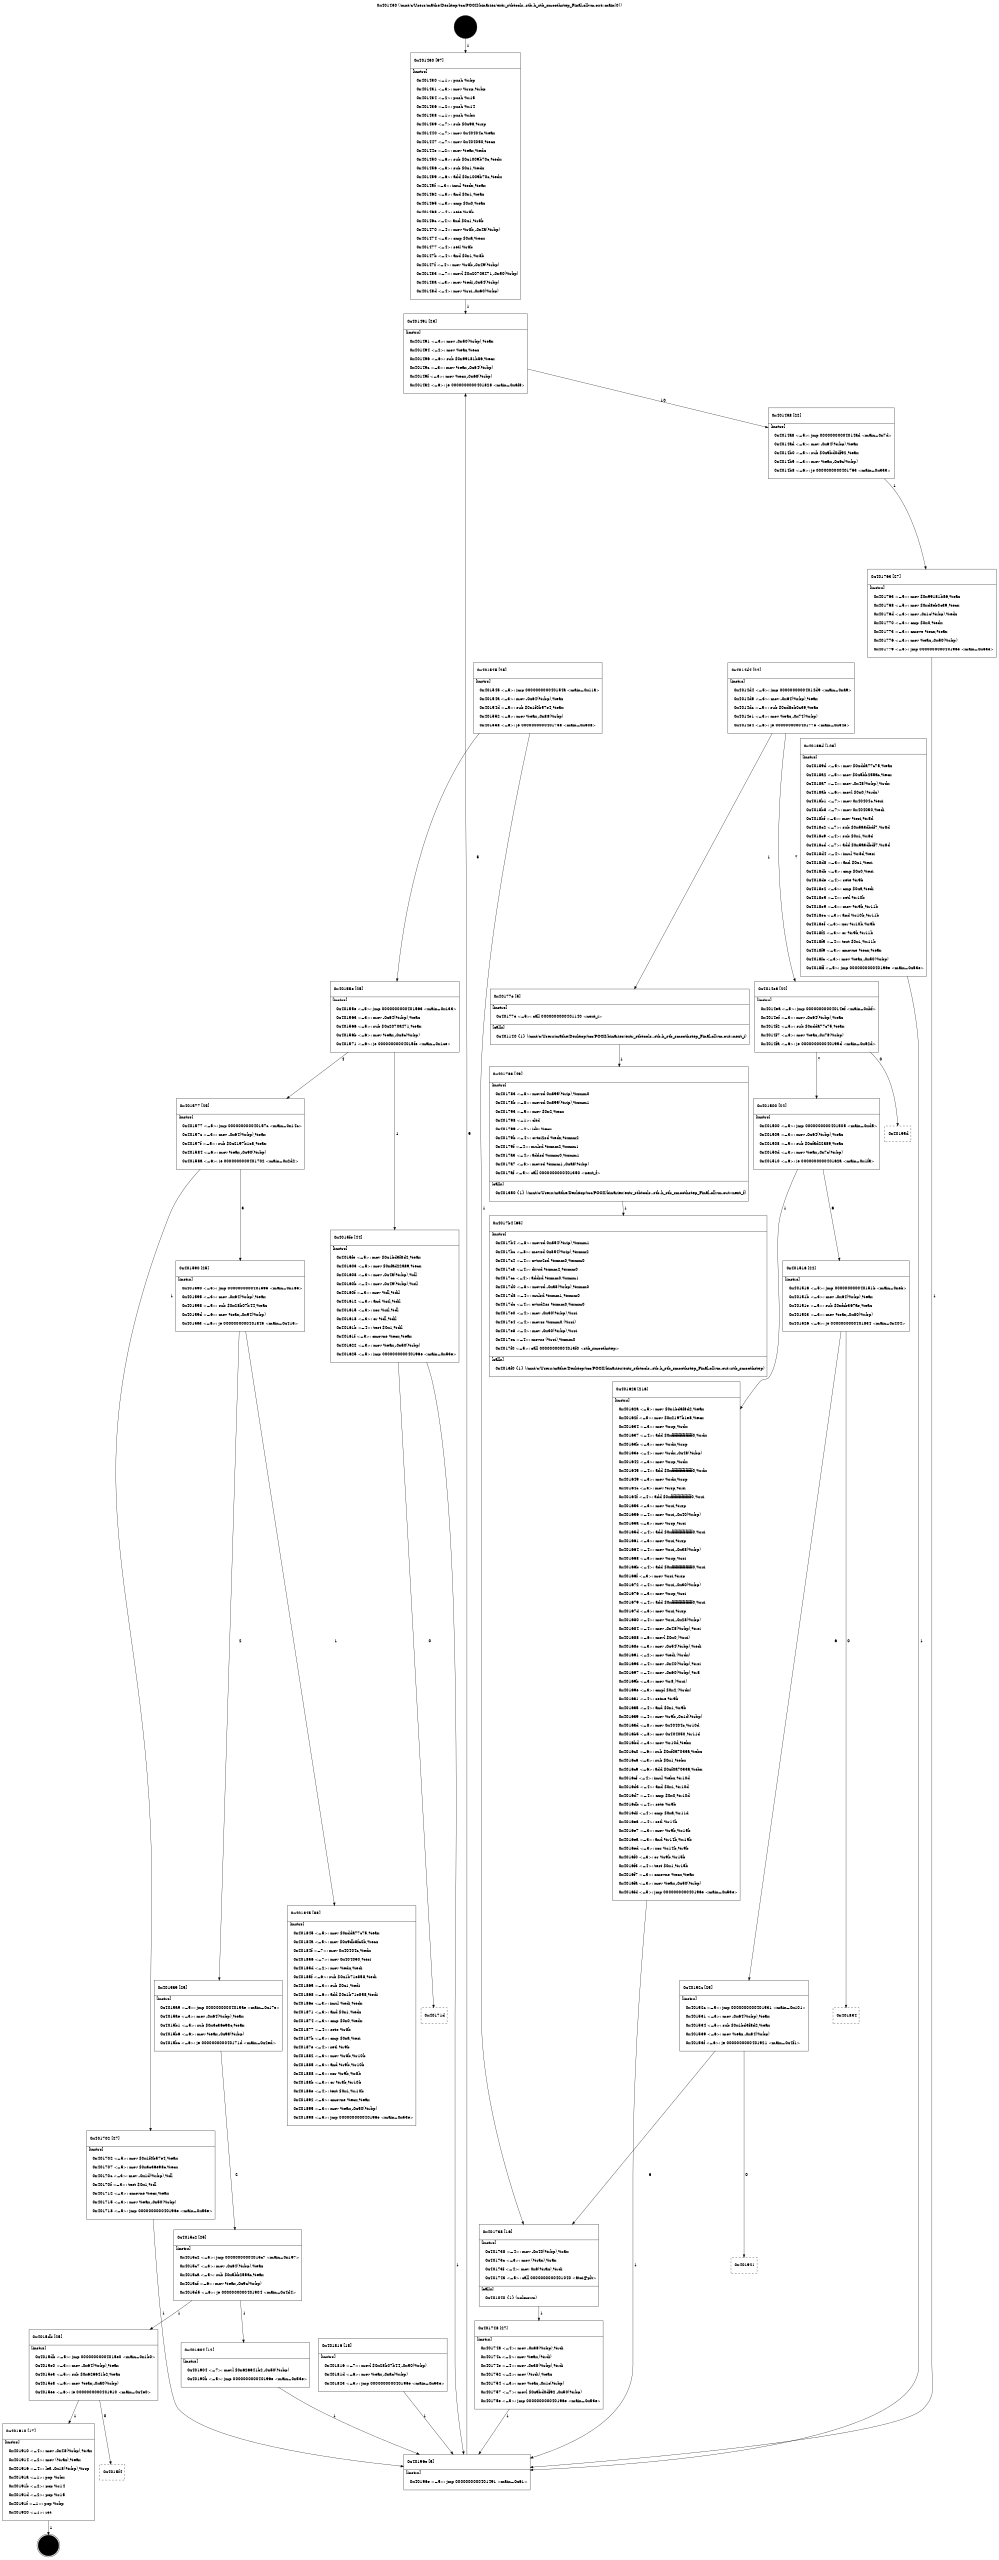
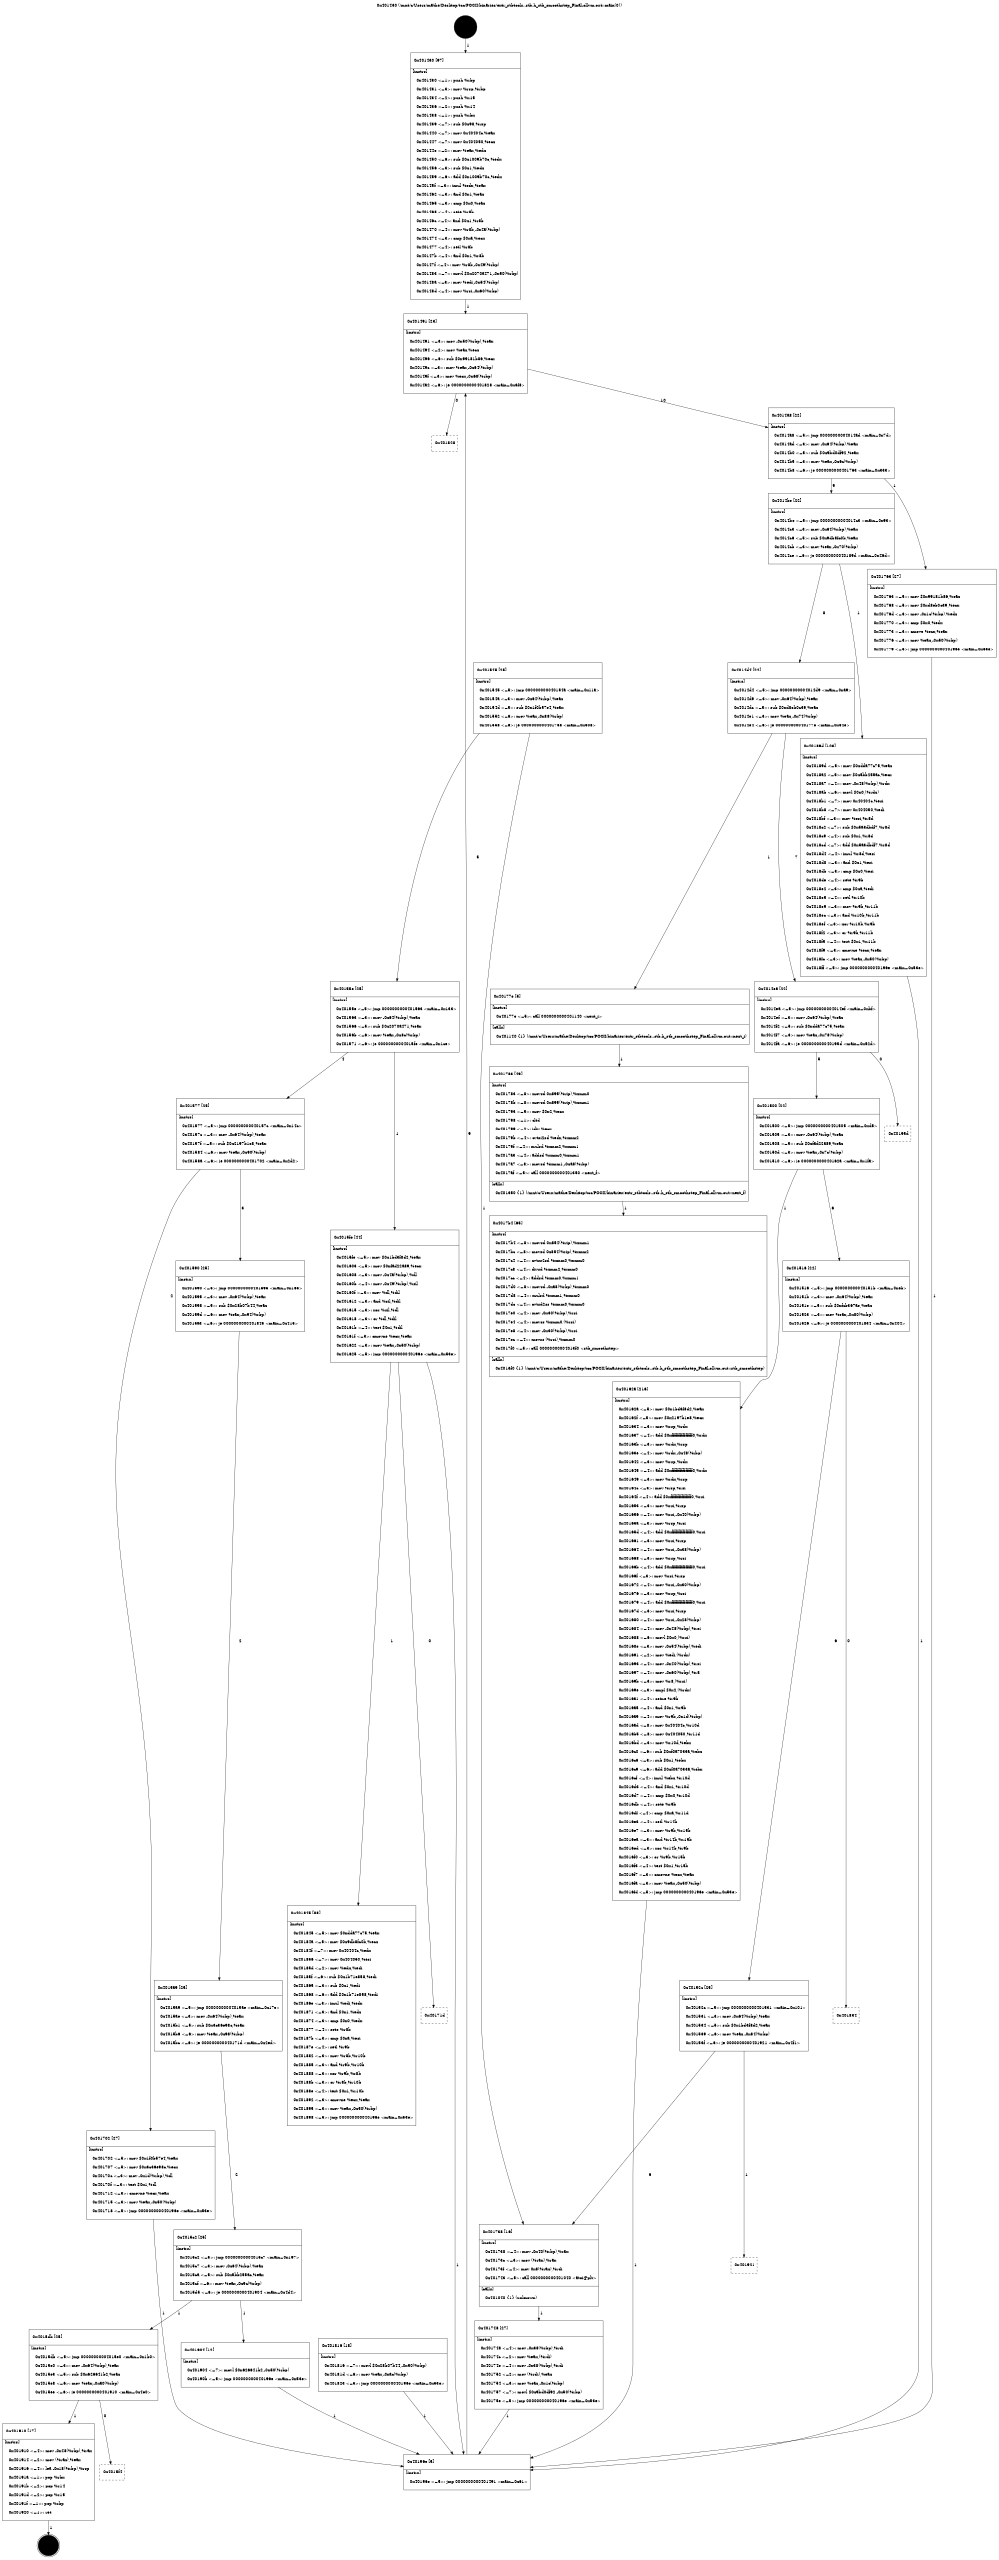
none -> (445, 443)
none -> (831, 529)
(819, 1059) -> (819, 1059)
(171, 1296) -> (171, 1296)
(290, 1617) -> (375, 1632)
(746, 2175) -> (746, 2175)
